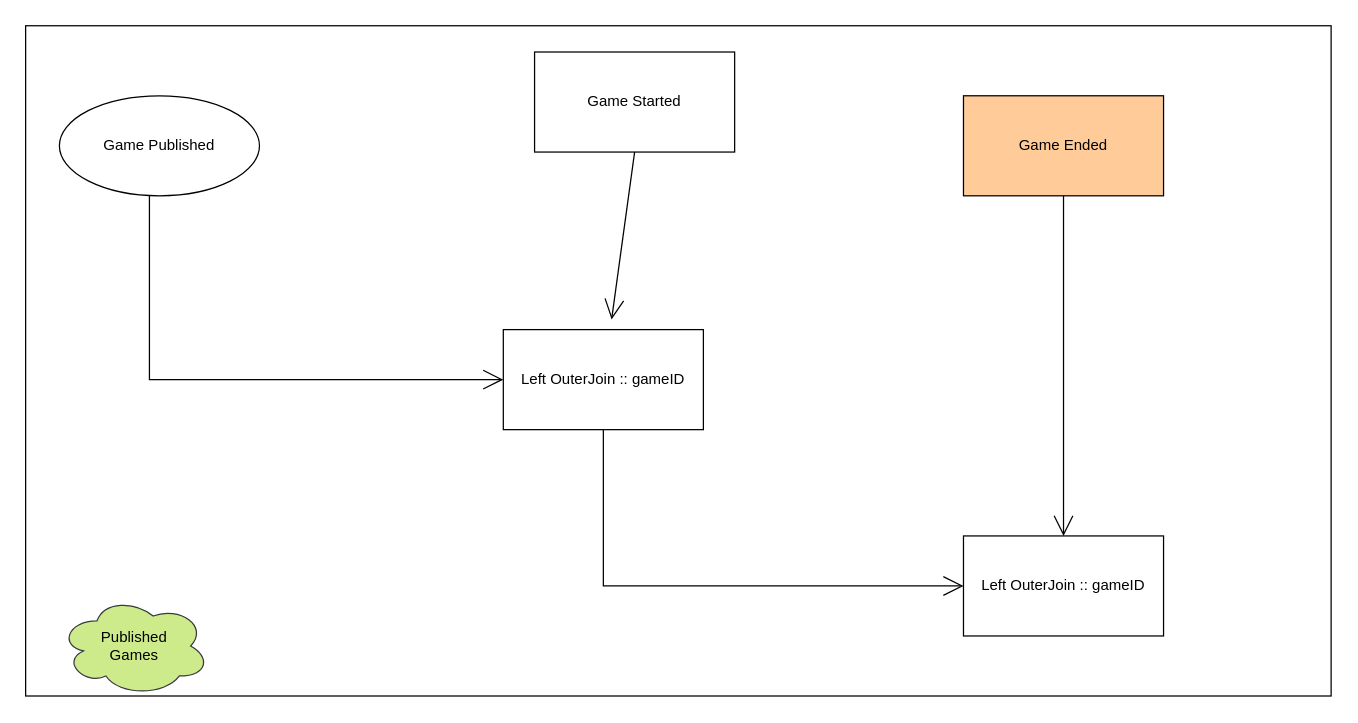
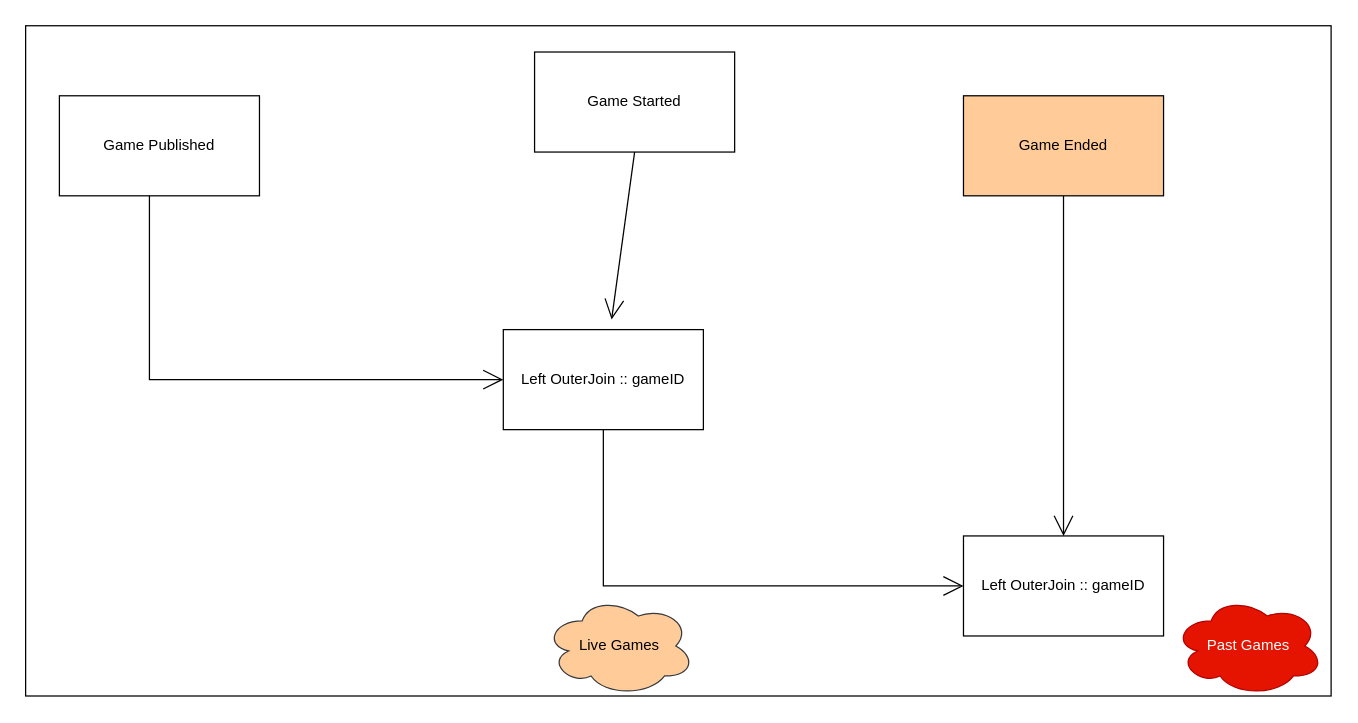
(159, 146) -> (159, 146)
(134, 646) -> none
none -> (619, 646)
none -> (1248, 646)
